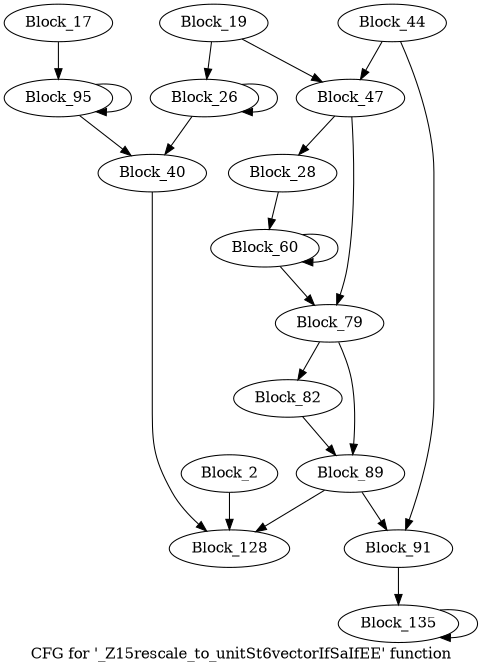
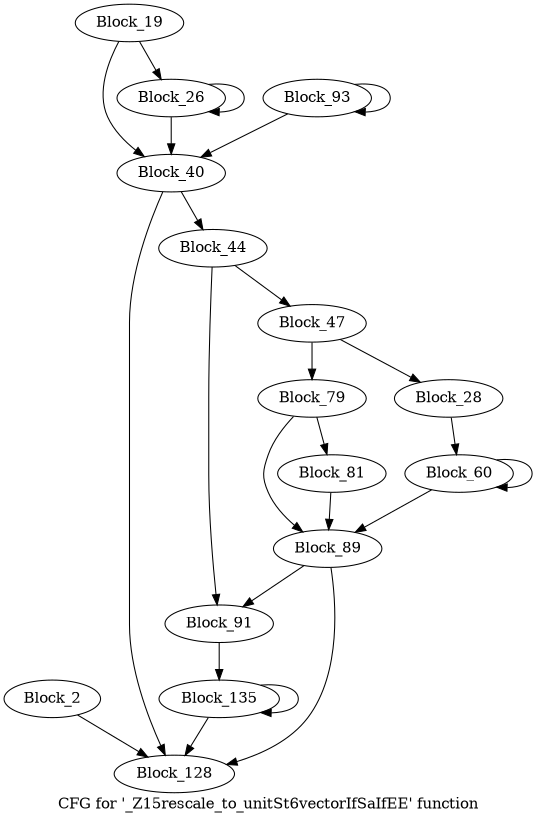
(58, 23) -> none
(278, 58) -> (103, 100)
(58, 98) -> (317, 98)
none -> (190, 206)
(294, 282) -> (398, 509)
(288, 398) -> (332, 474)
none -> (200, 732)
